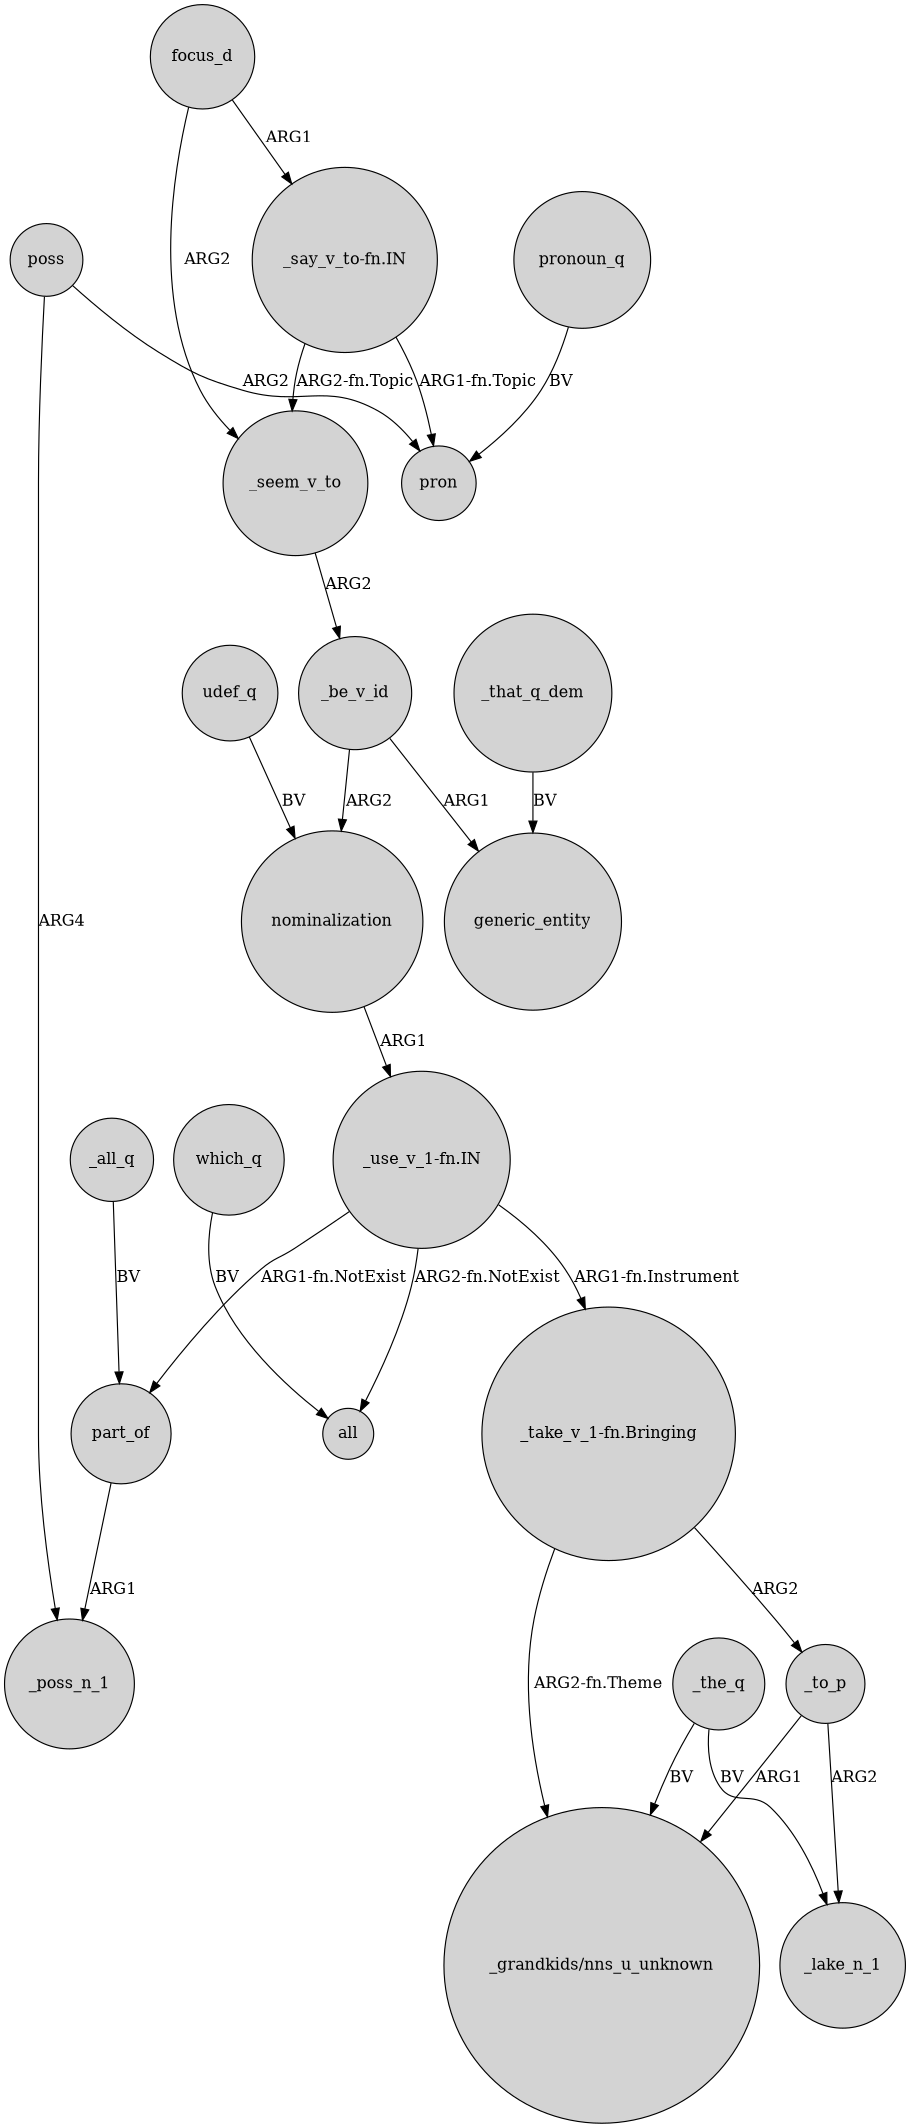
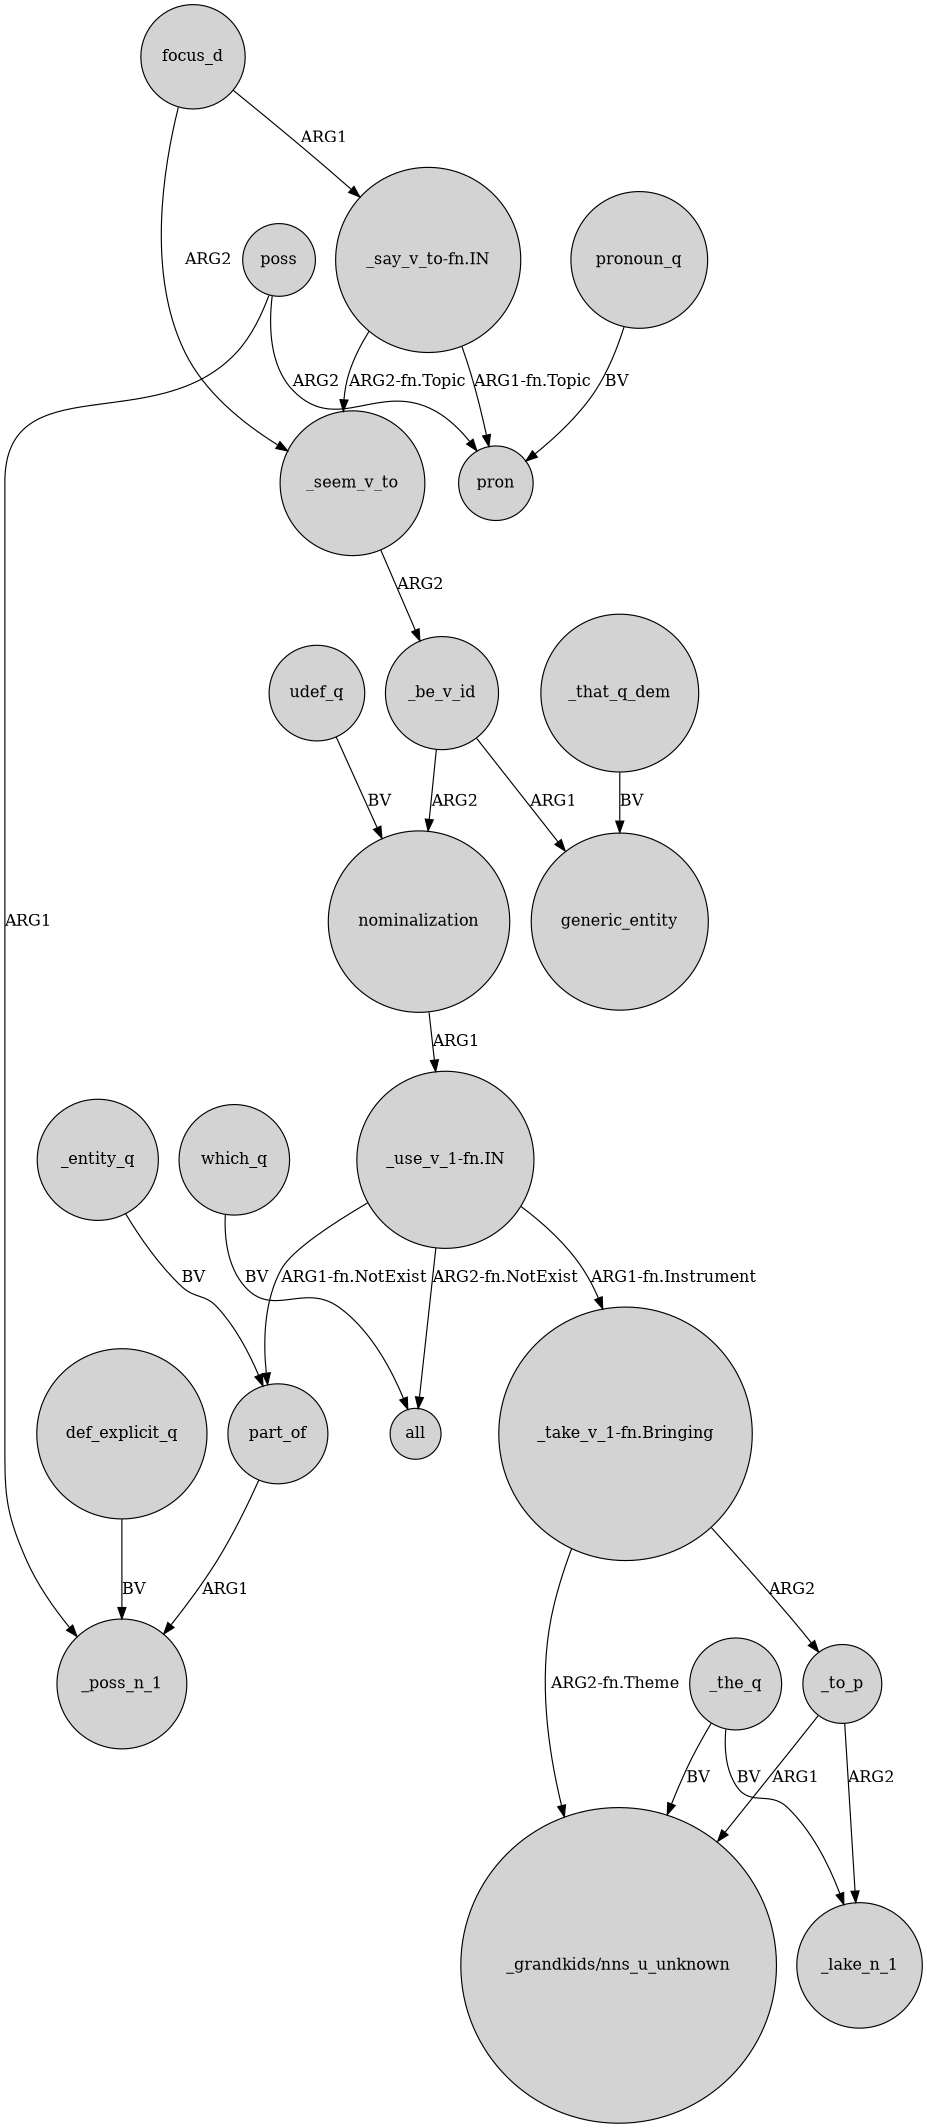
(62, 922) -> (28, 922)
(112, 1160) -> (98, 1160)
none -> (122, 1434)
